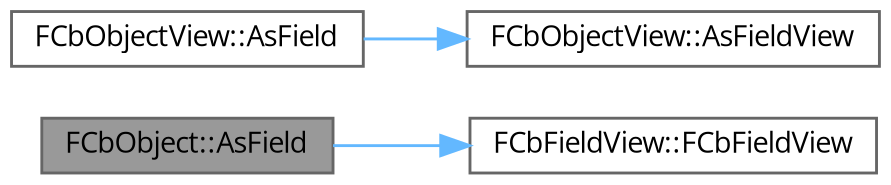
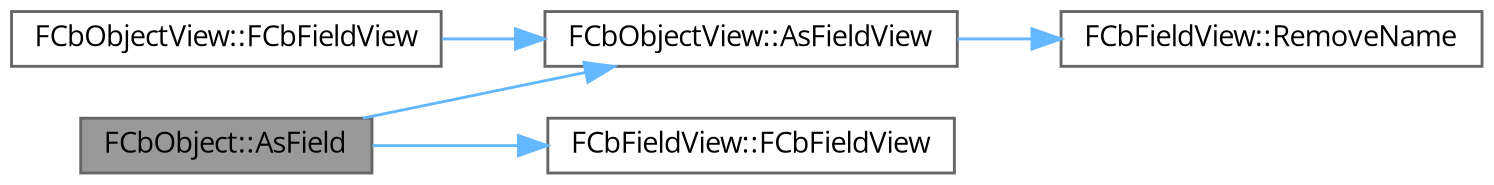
(187, 39) -> (226, 39)
none -> (1272, 39)
none -> (474, 95)
